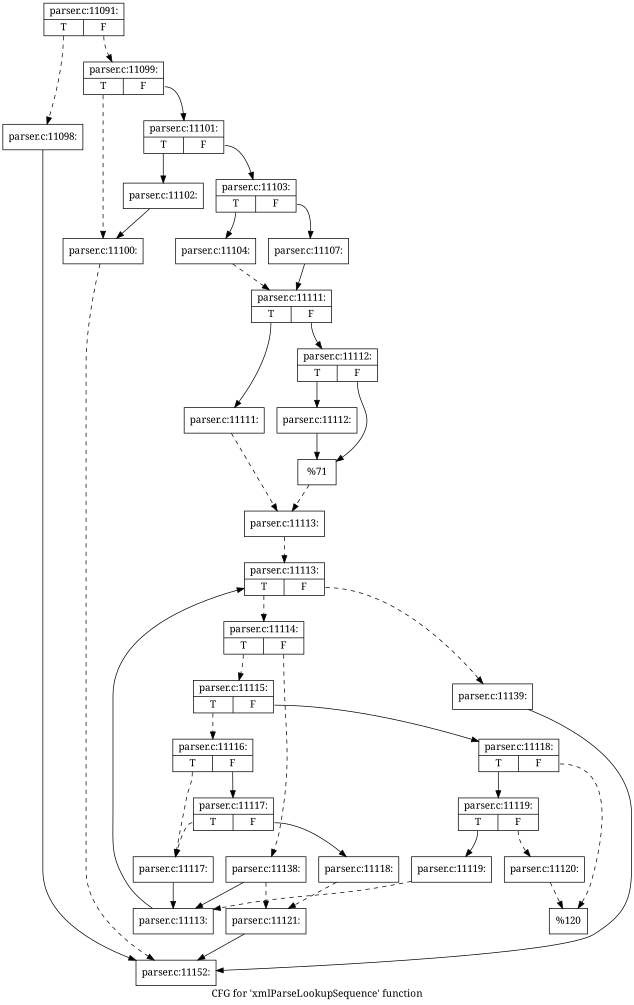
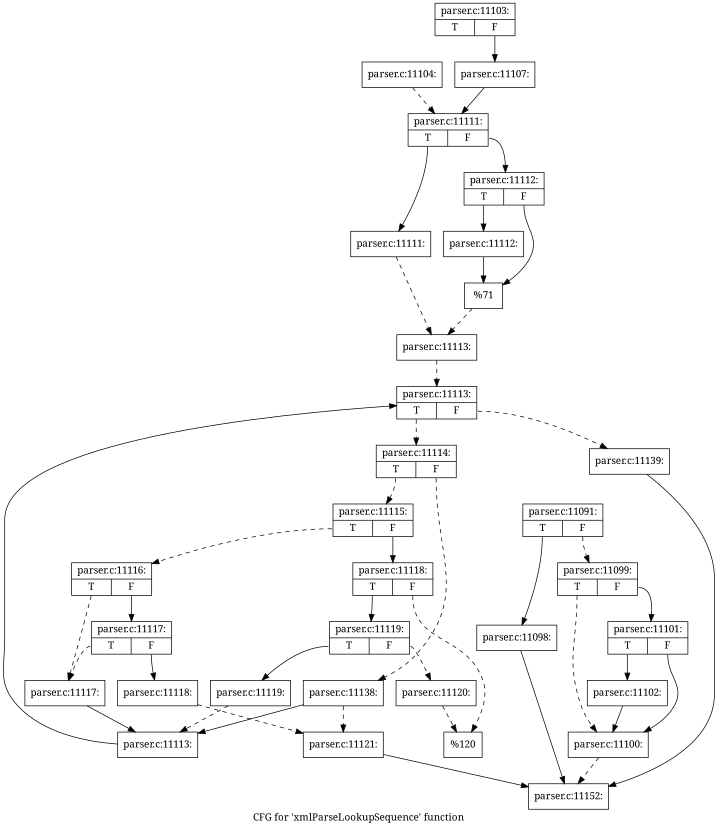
(59, 77) -> (537, 578)
(242, 155) -> (678, 696)
(234, 223) -> none
